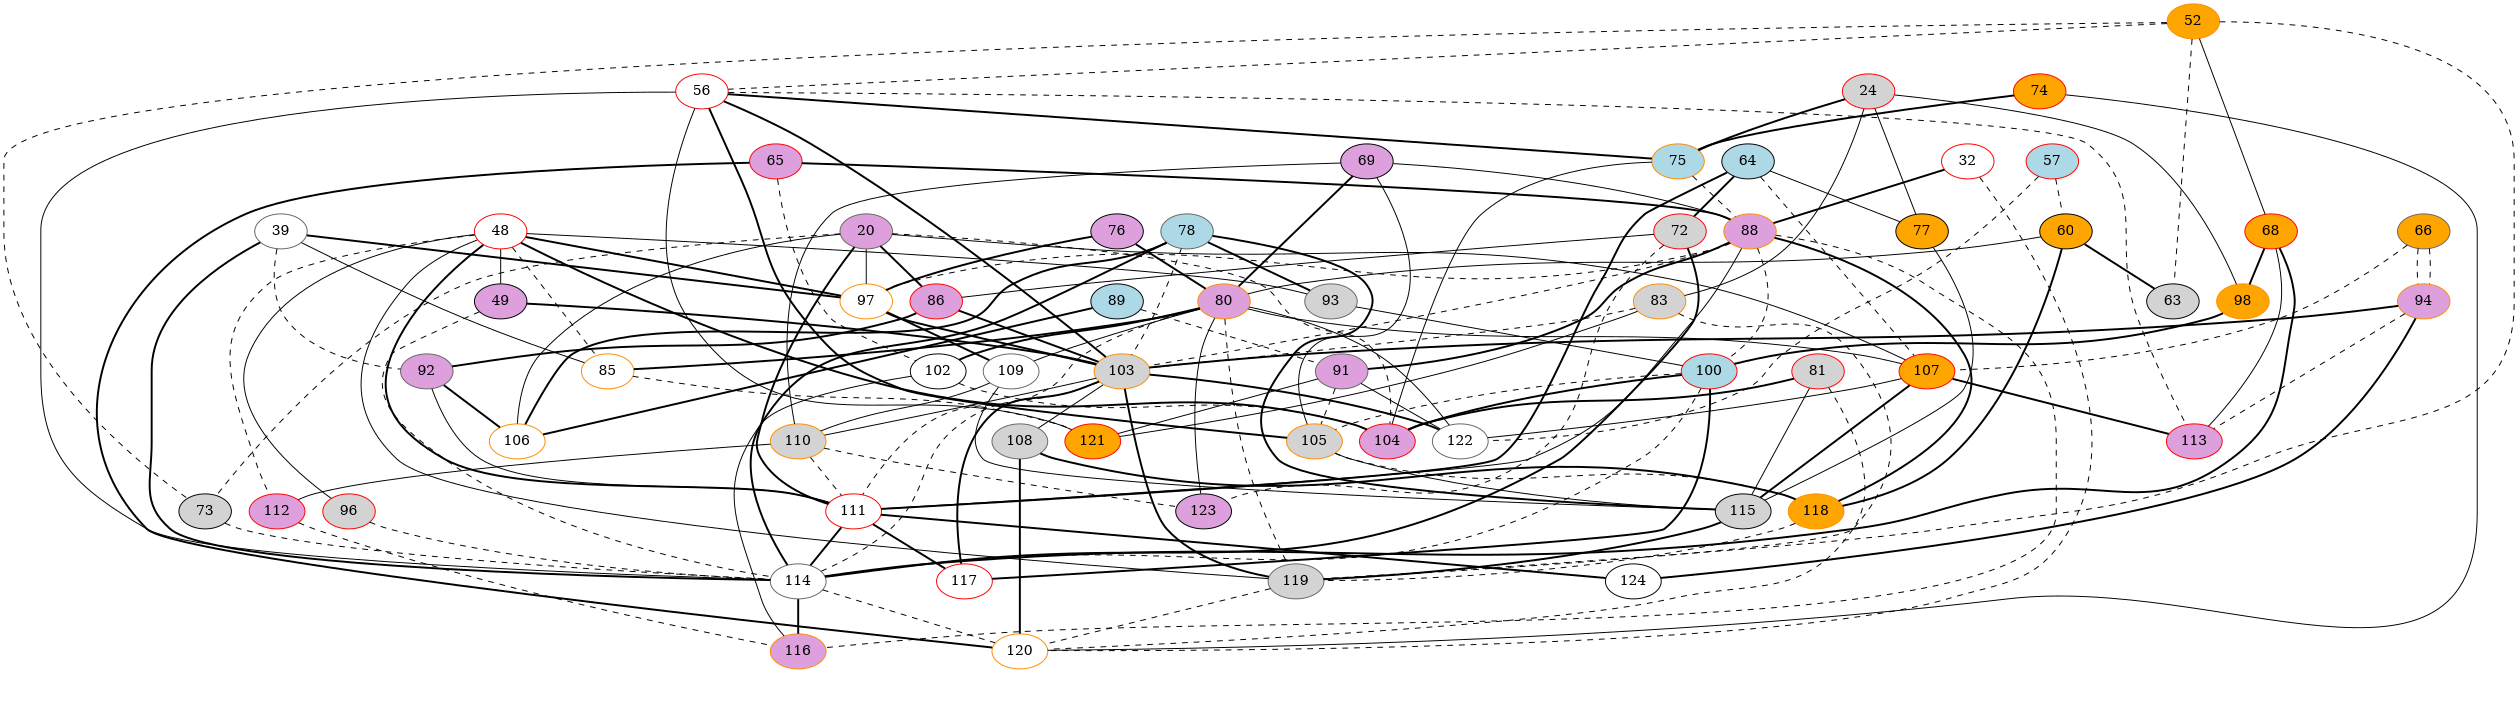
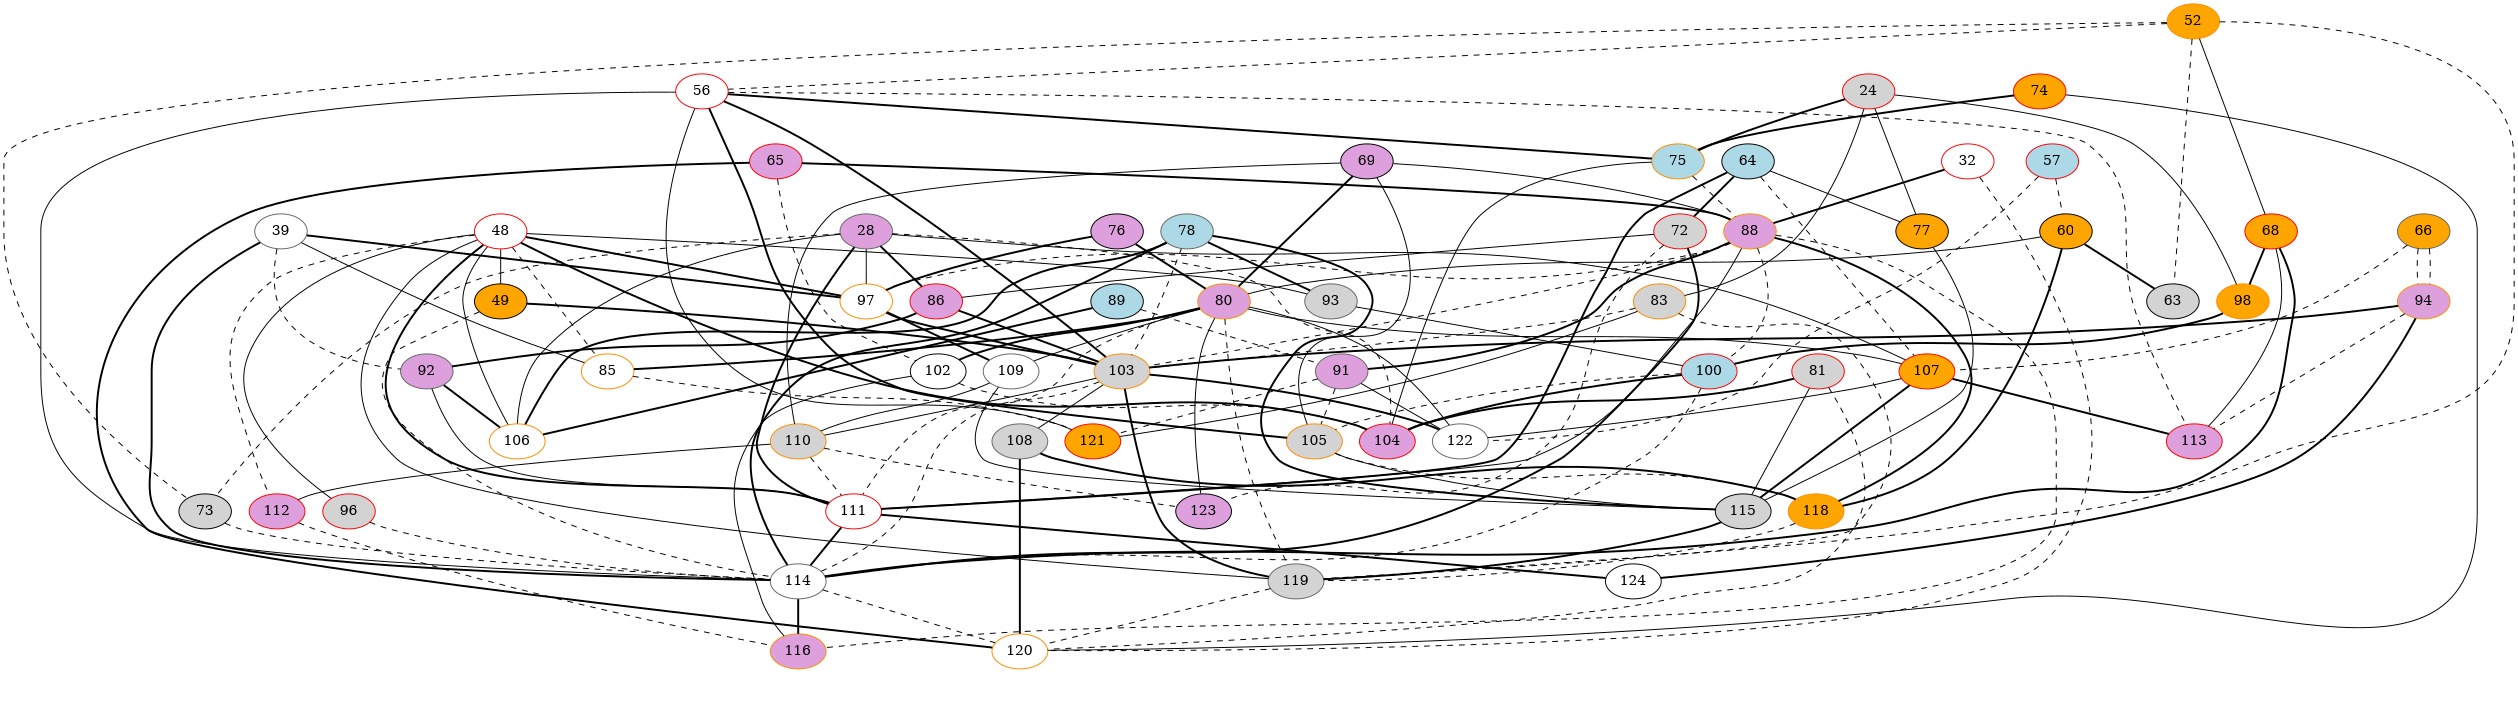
(866, 231) -> (866, 231)
(501, 301) -> (501, 301)
none -> (470, 336)
(1248, 398) -> (1248, 398)
(964, 581) -> none
